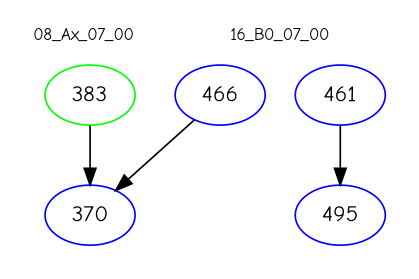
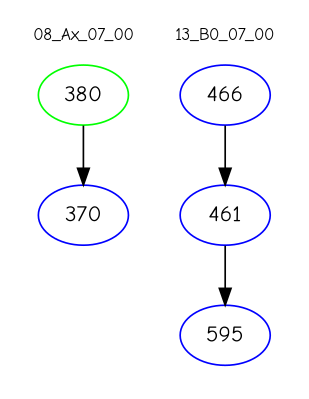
(280, 36) -> (225, 36)
(90, 95) -> (83, 95)
(173, 139) -> (225, 147)
(340, 215) -> (225, 335)
